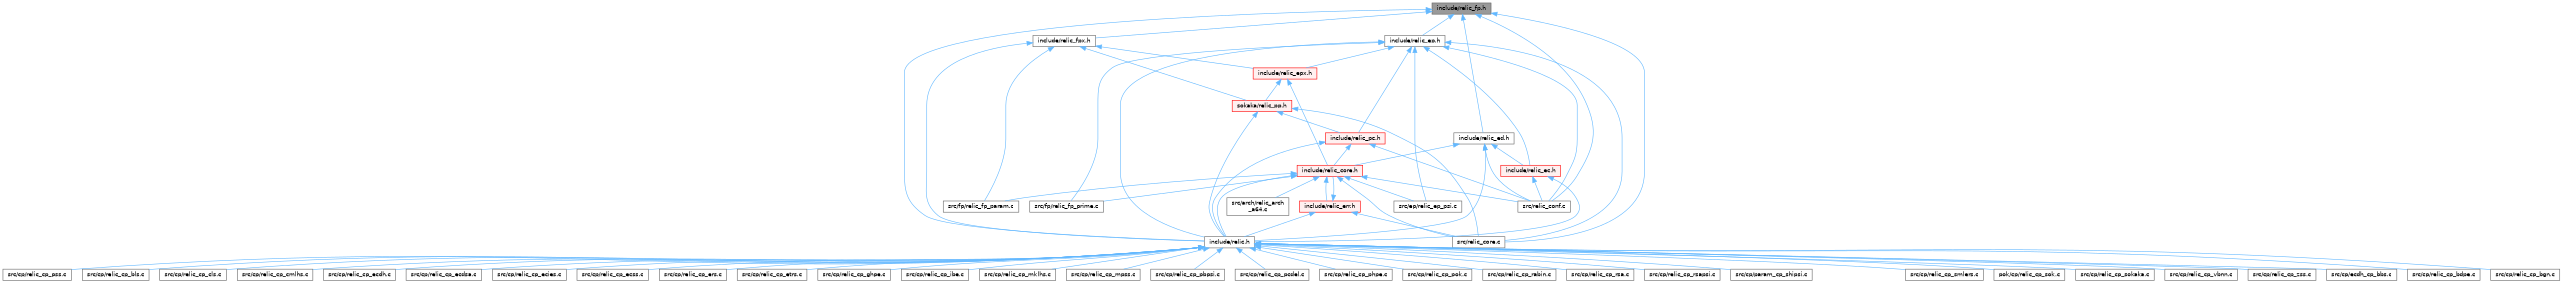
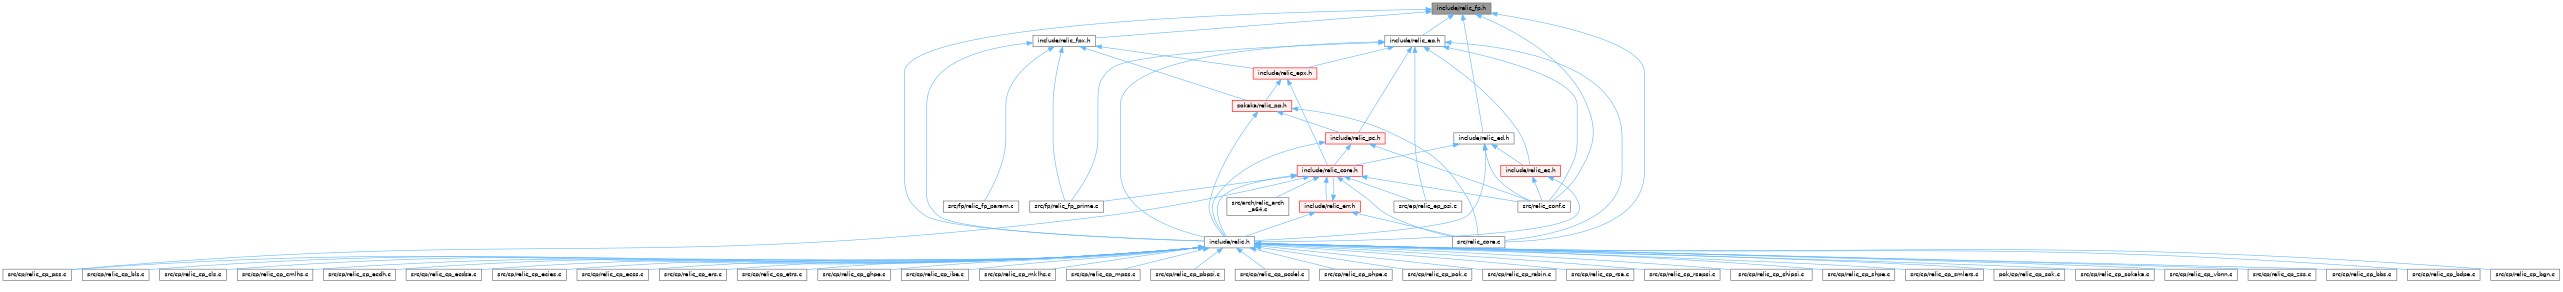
none -> (1053, 127)
(1148, 184) -> (690, 247)
(1771, 275) -> (1771, 275)
none -> (1859, 275)
(2362, 275) -> (2362, 275)
